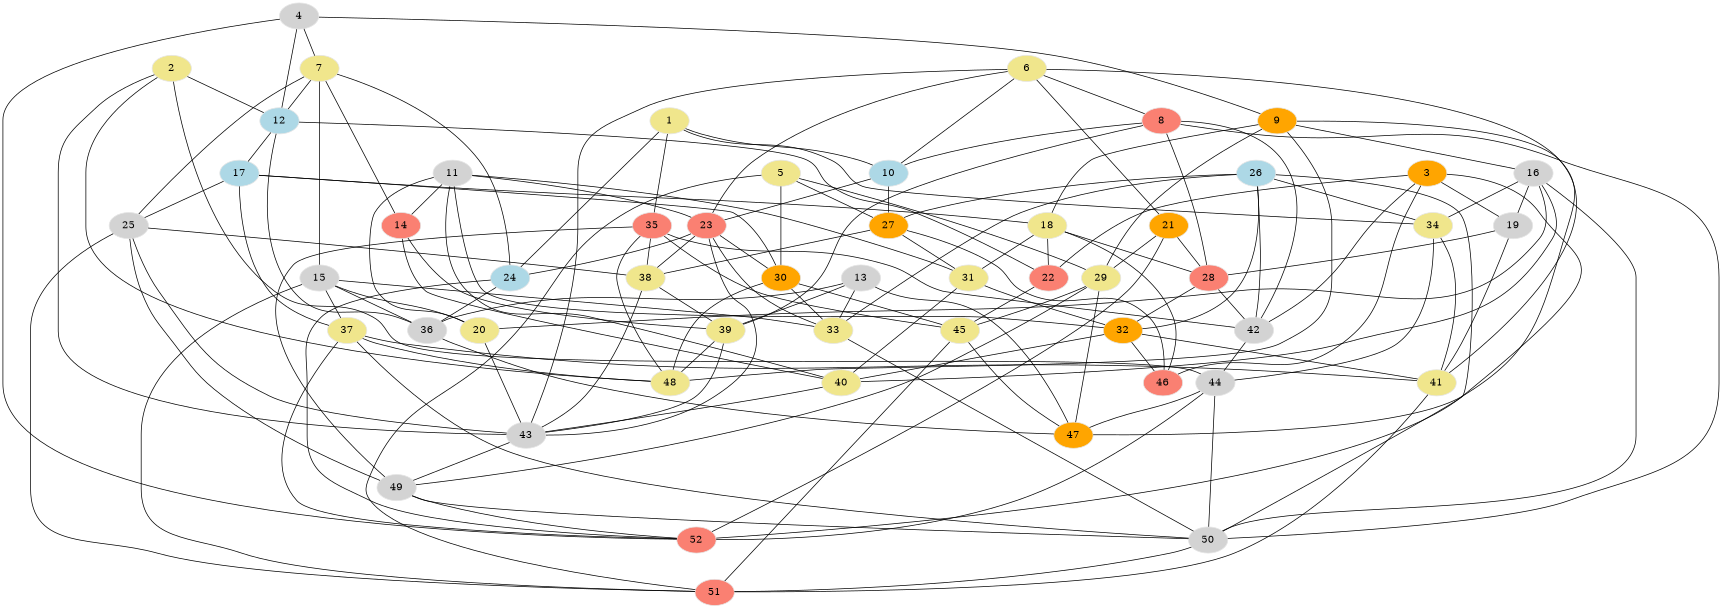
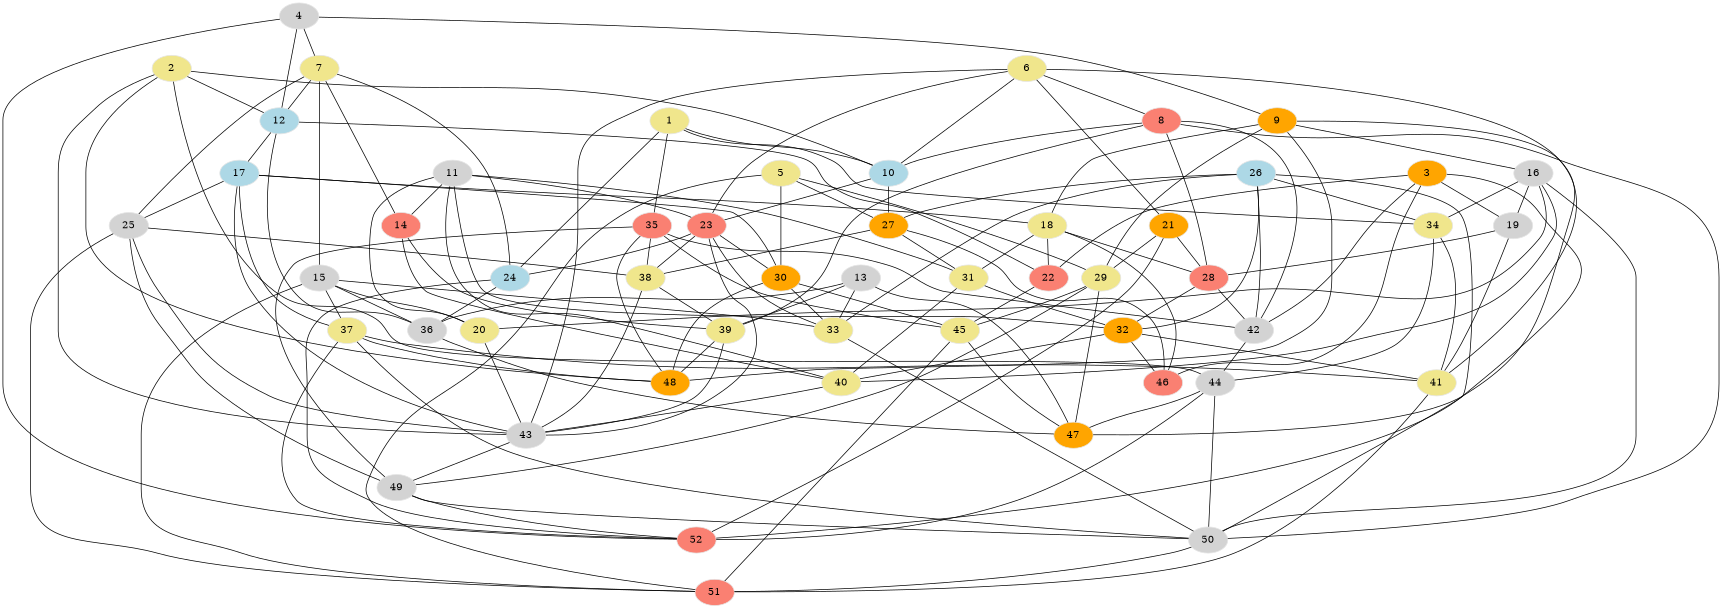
none -> (537, 89)
none -> (319, 357)
(670, 383) -> (670, 383)
